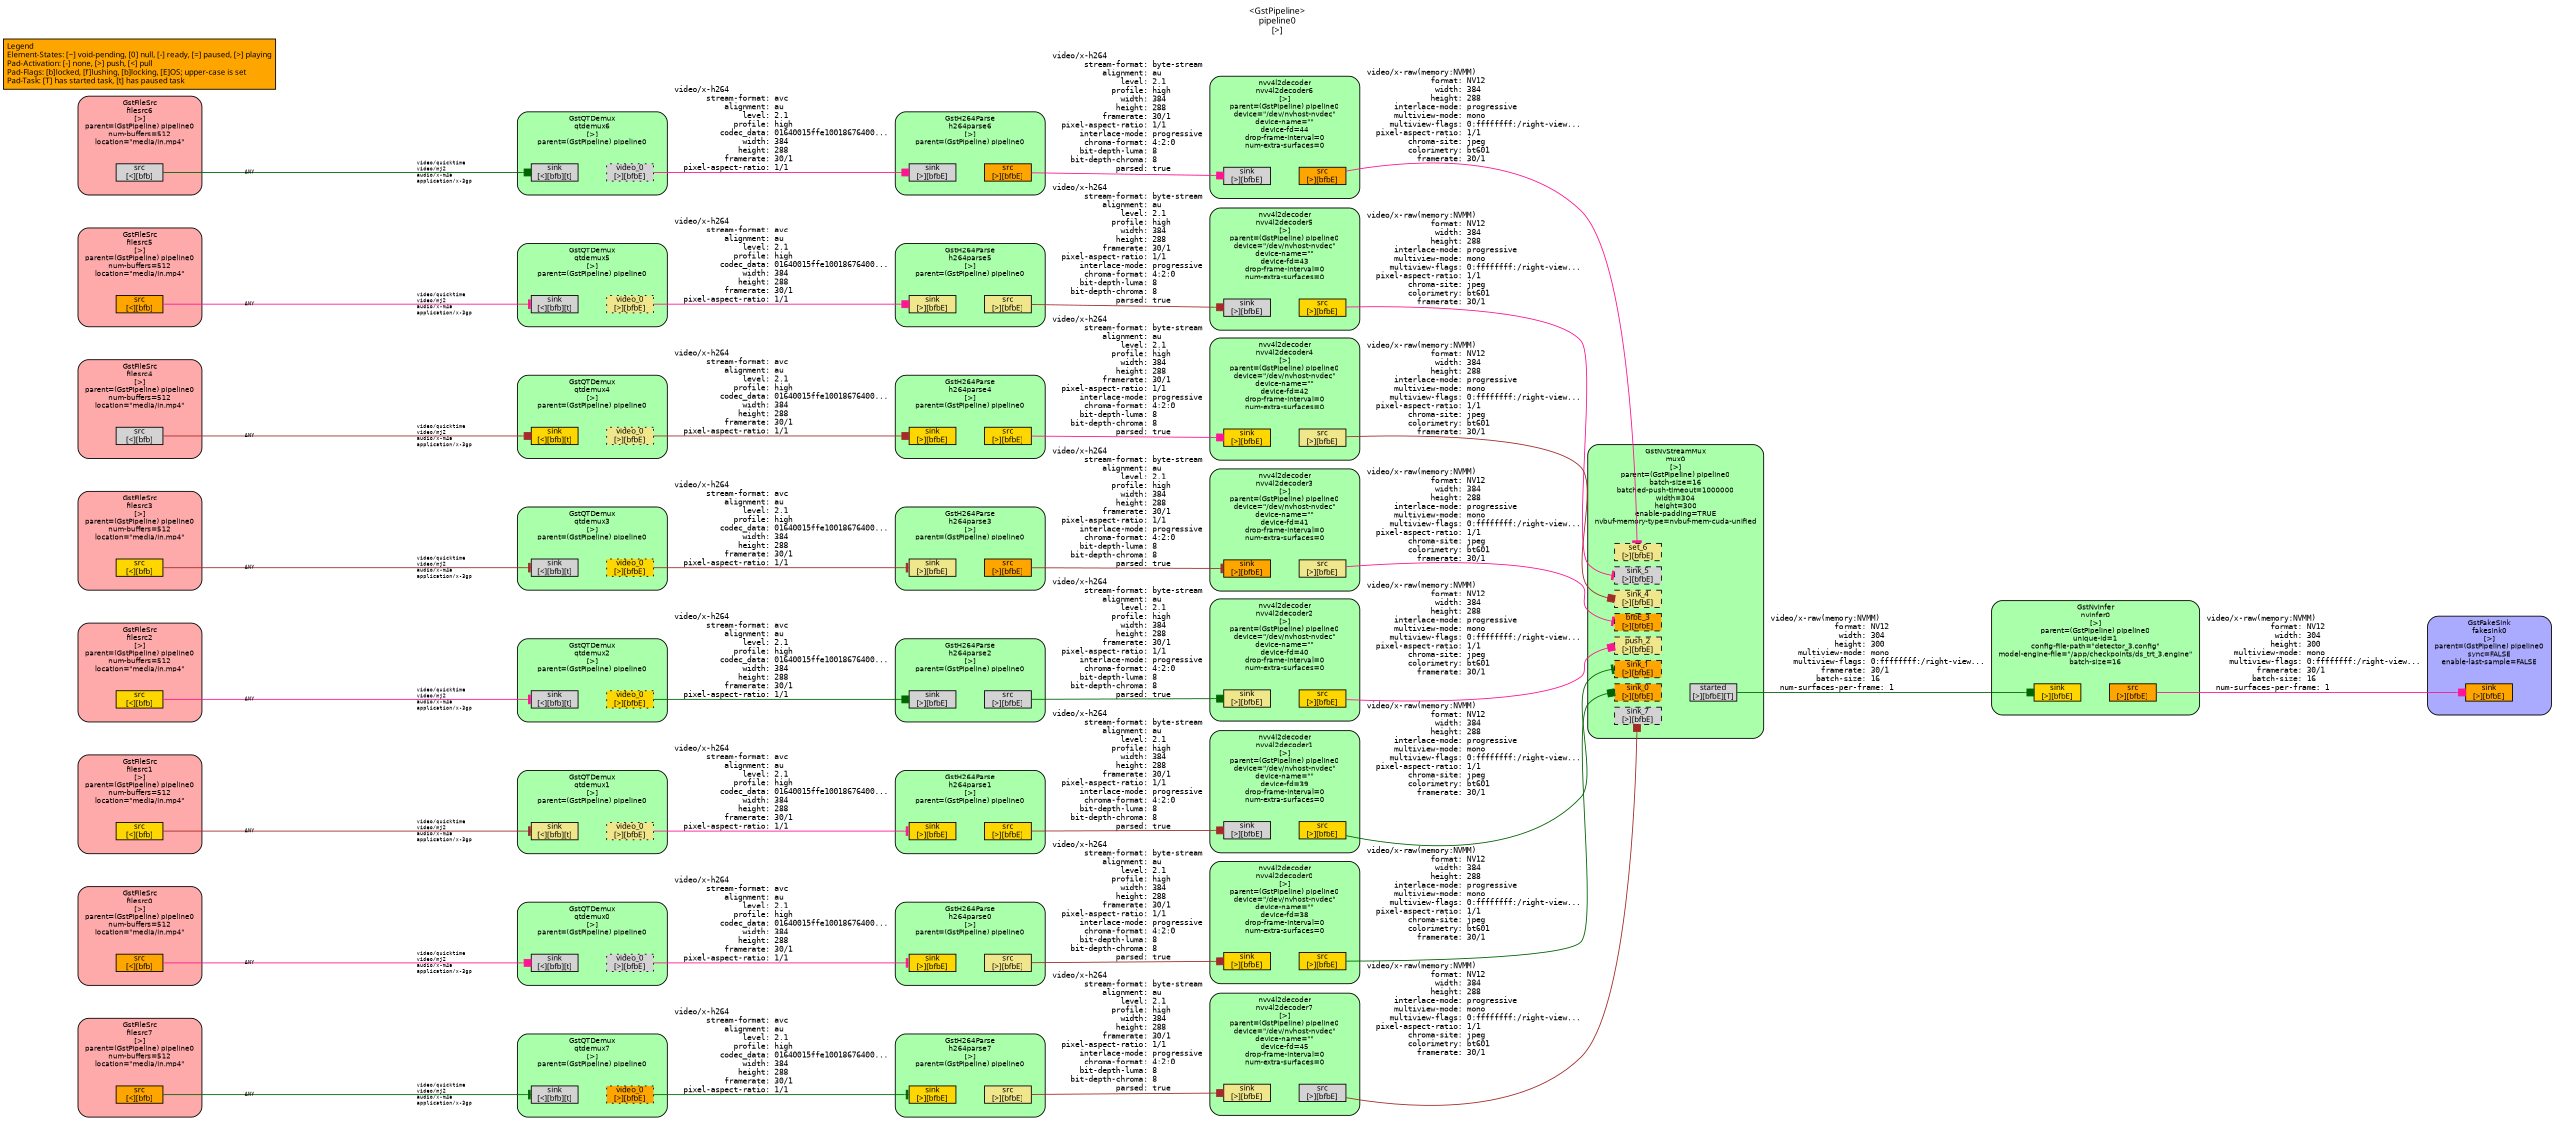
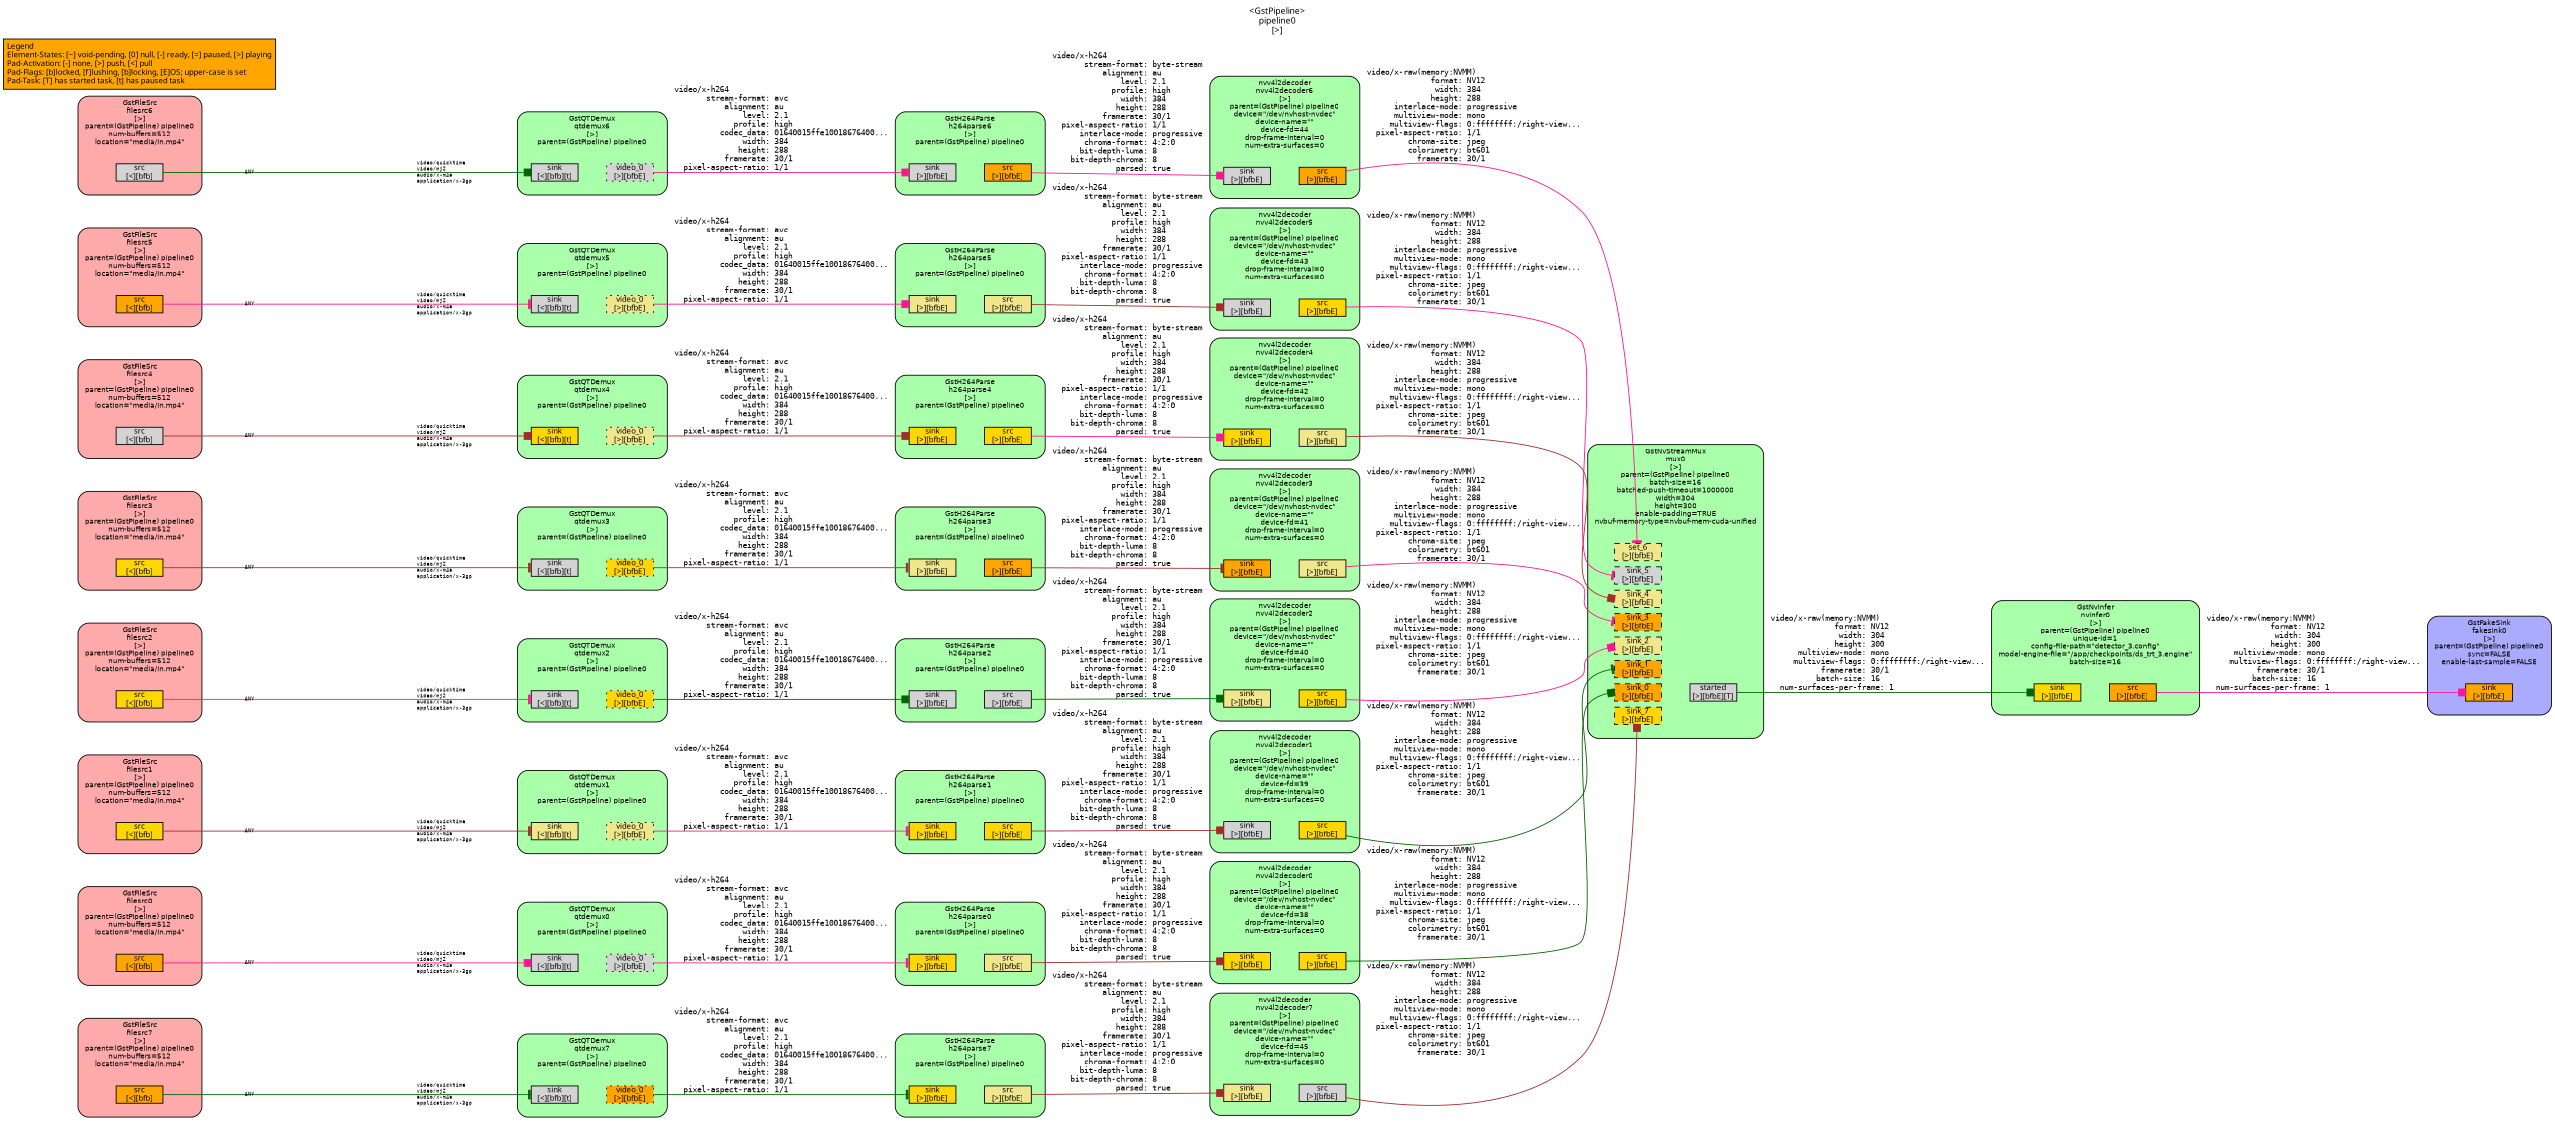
(1638, 622) -> (1638, 622)
(1638, 646) -> (1638, 646)
(1638, 716) -> (1638, 716)
